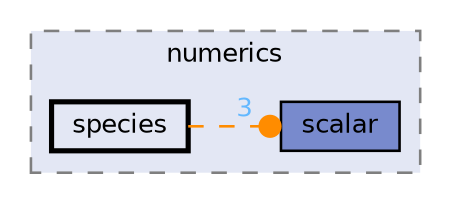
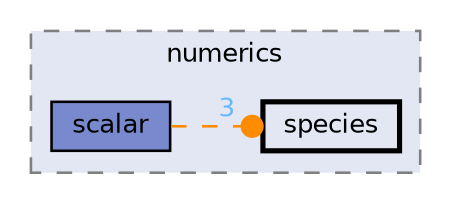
(224, 126) -> (206, 126)
